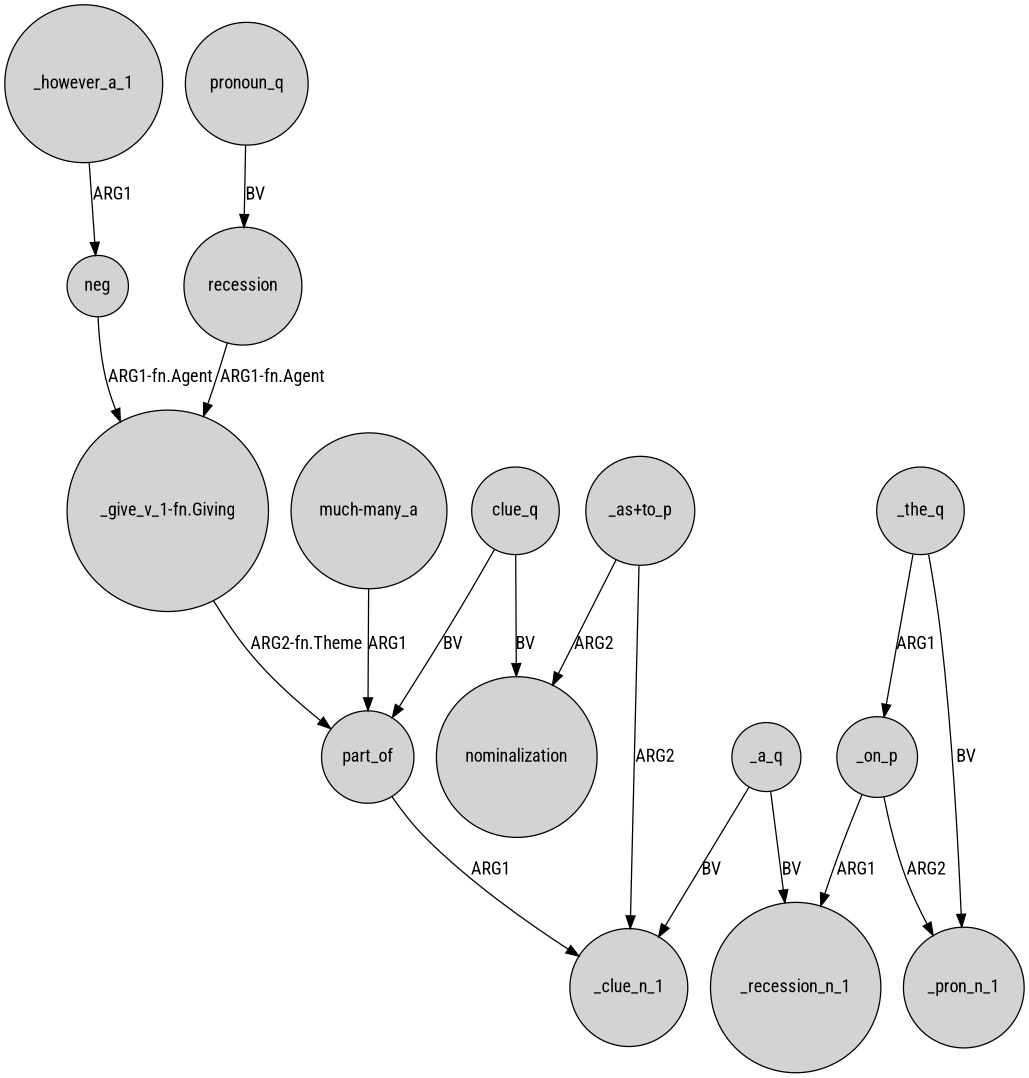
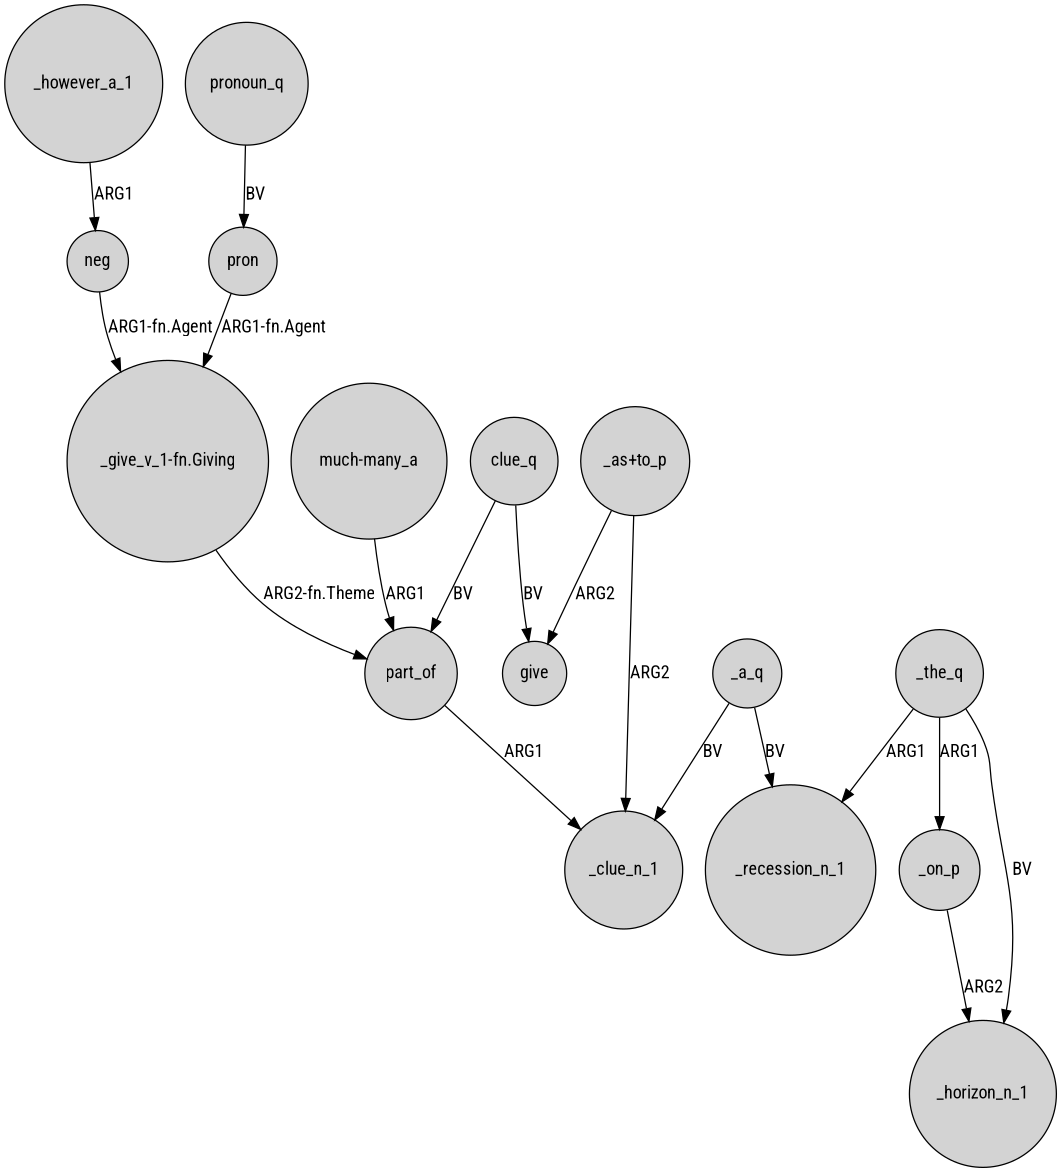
(243, 286) -> (243, 261)
(517, 757) -> (535, 673)
(842, 844) -> (882, 750)
(964, 988) -> (983, 1094)
